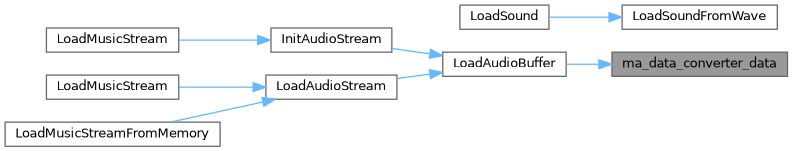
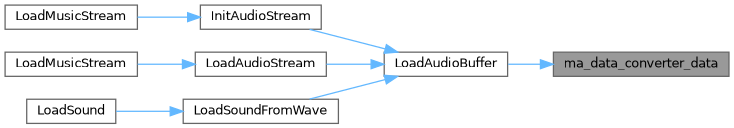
none -> (347, 89)
(113, 134) -> none
